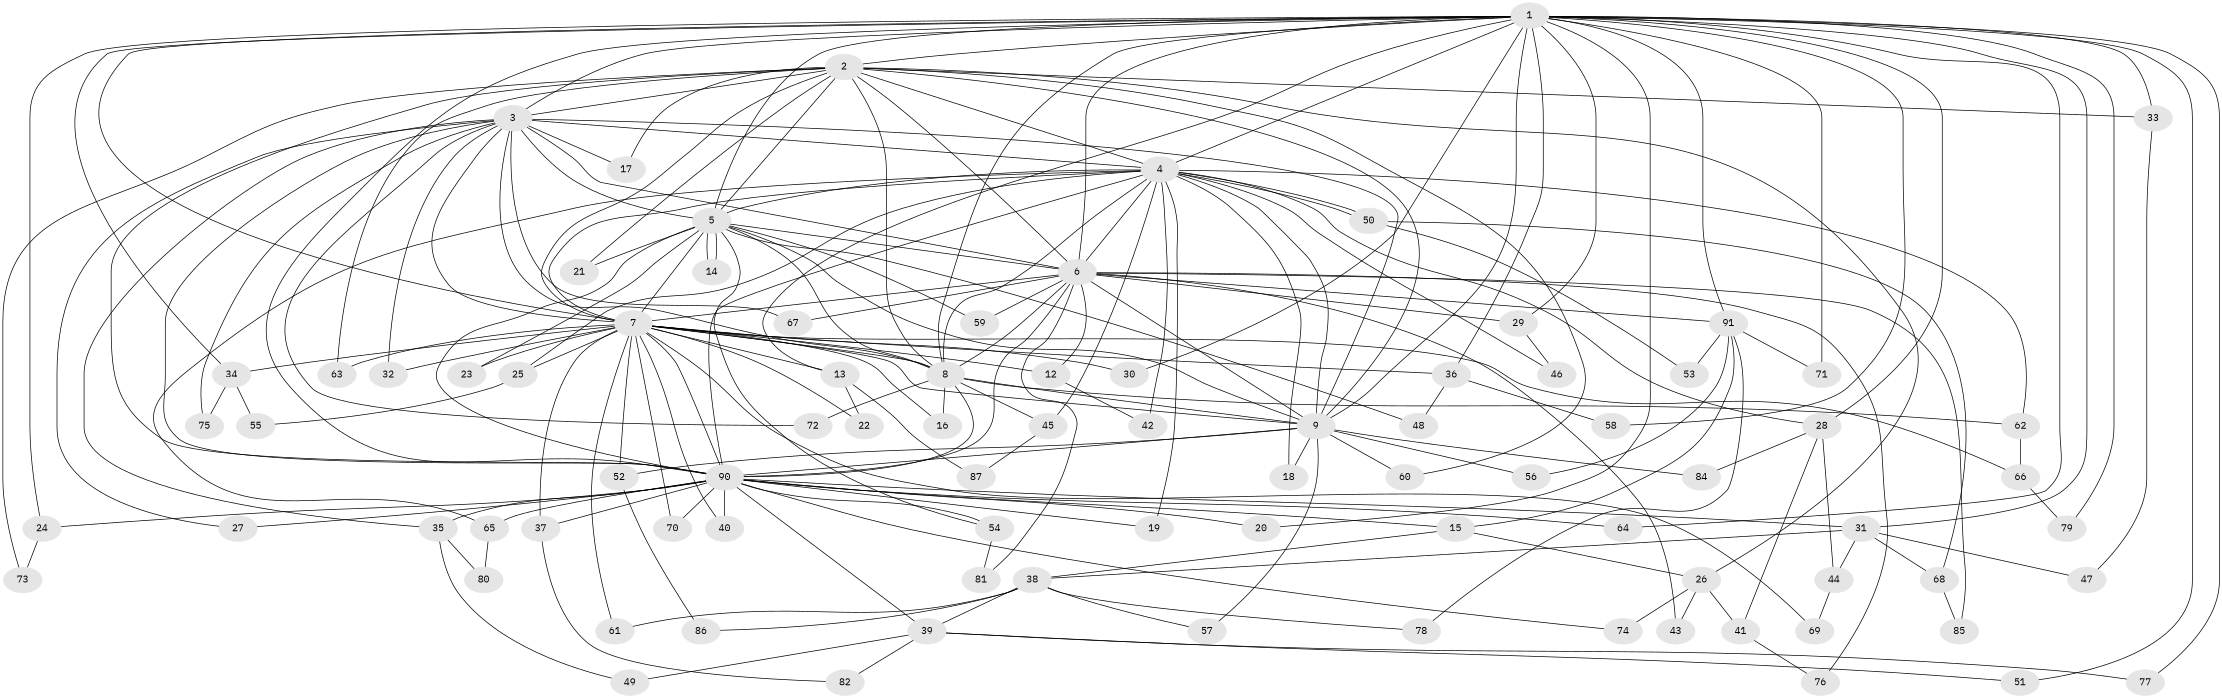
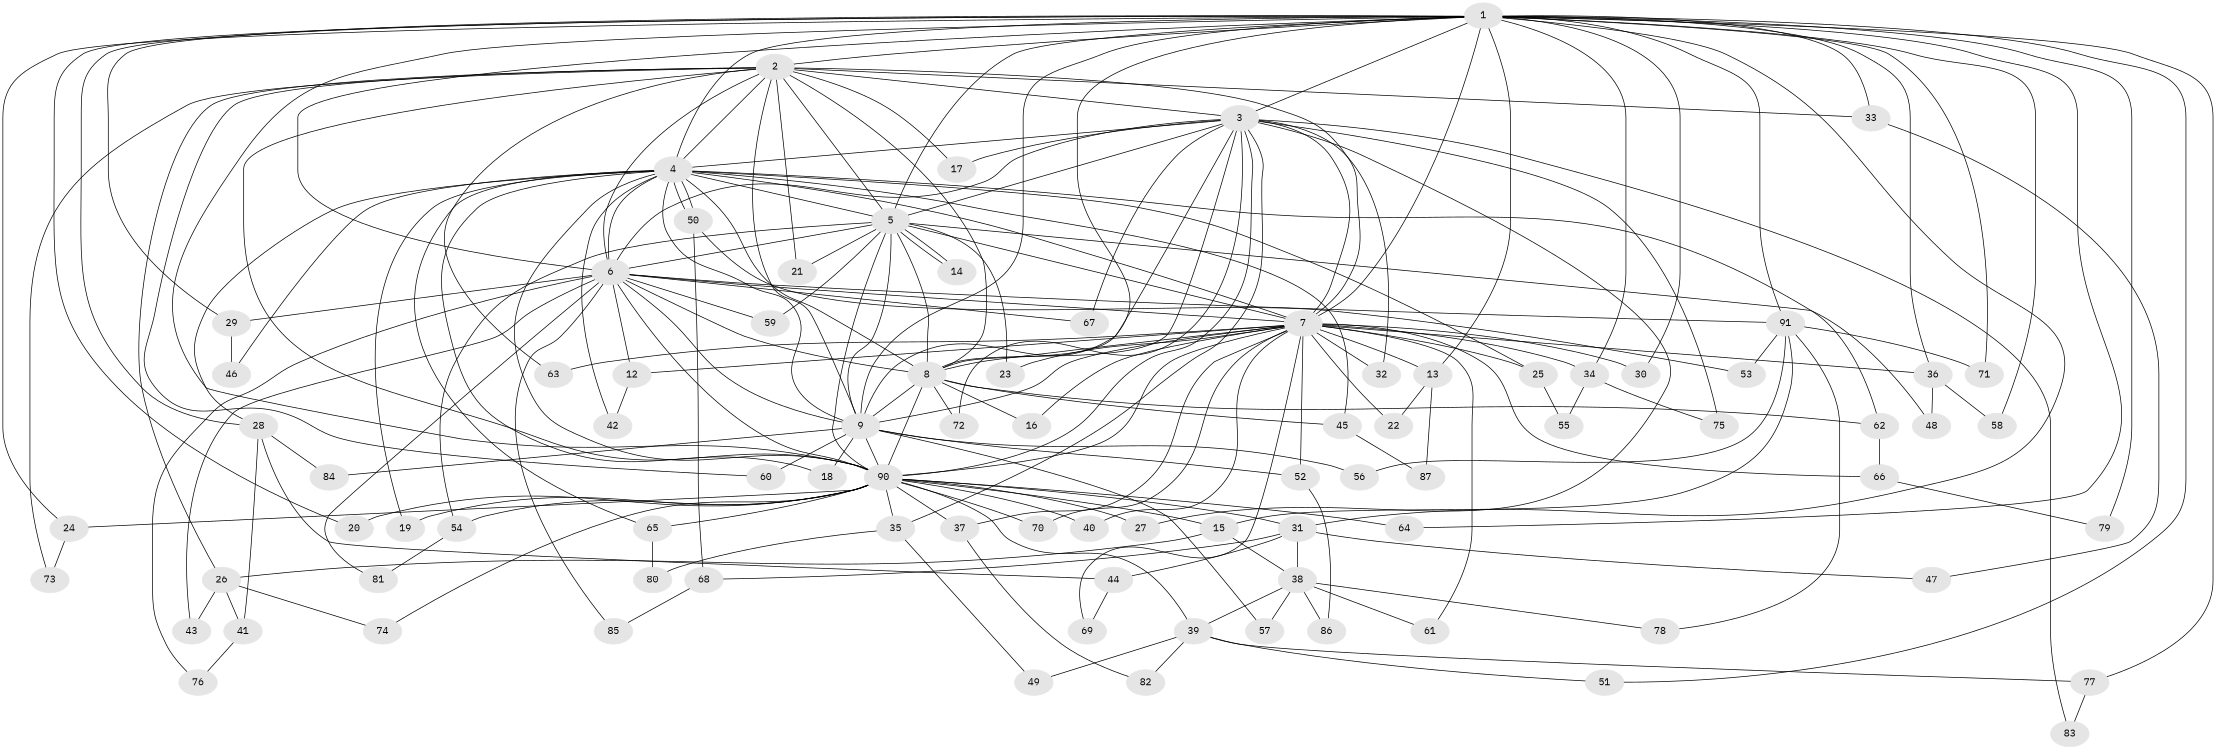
none -> (2070, 734)
